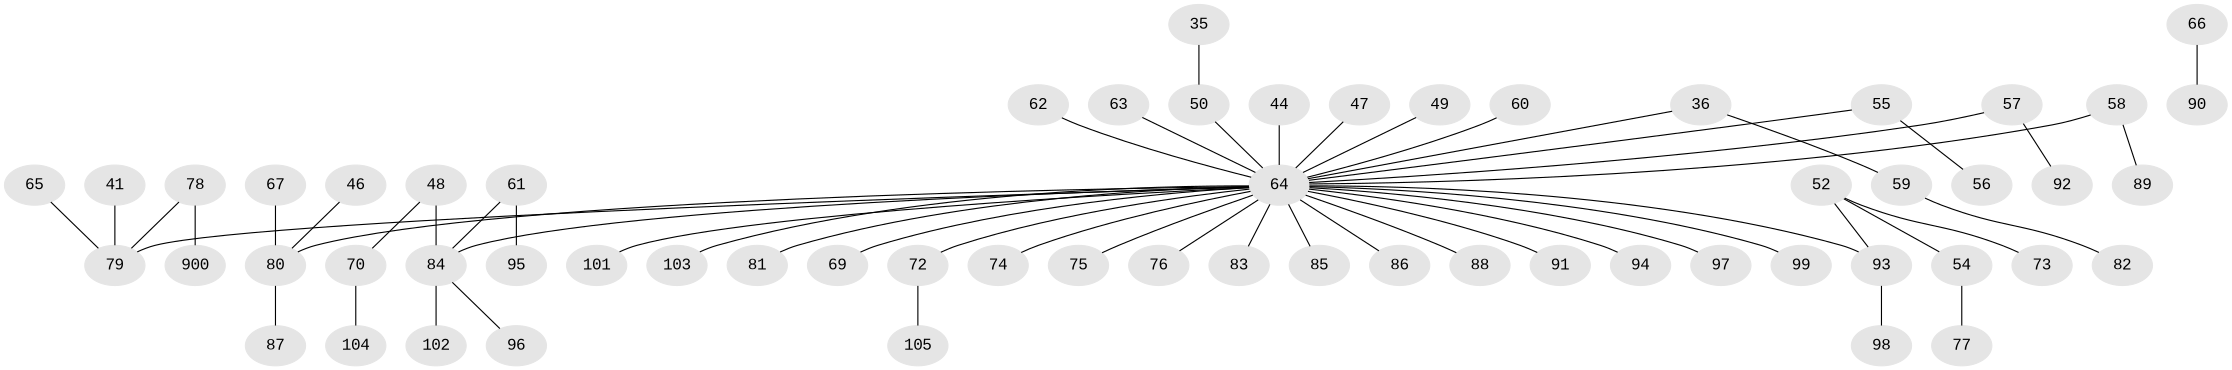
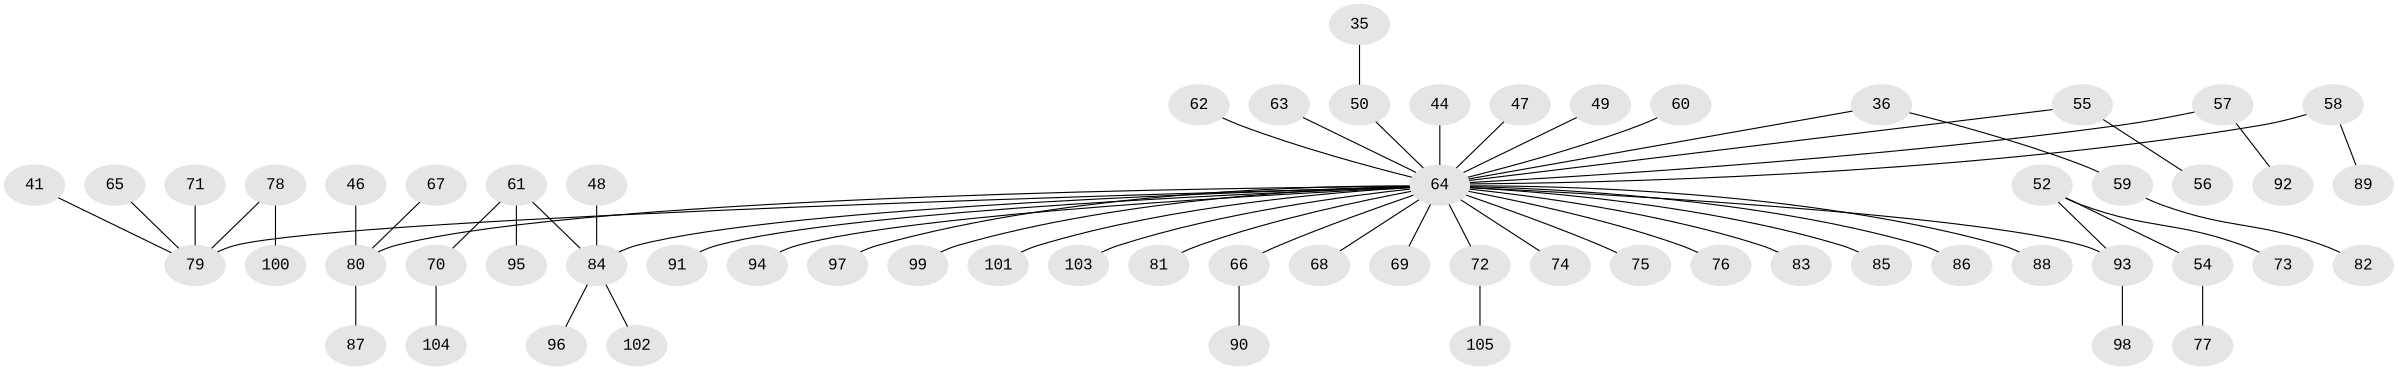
none -> (195, 185)
(407, 215) -> (487, 215)
none -> (1337, 222)
(195, 265) -> (275, 265)
none -> (1319, 265)
